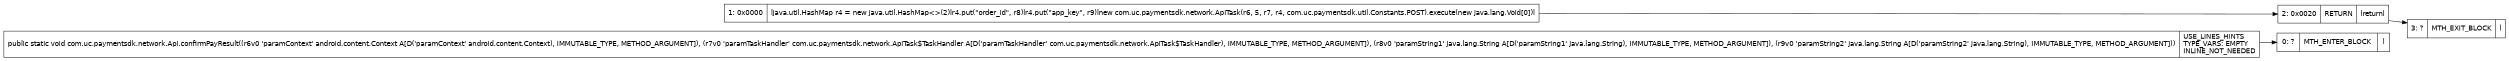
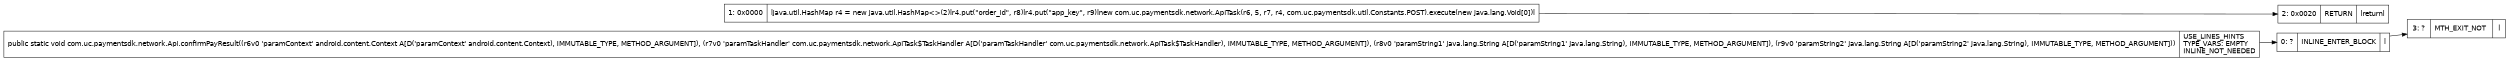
(2396, 21) -> (2396, 35)
(2462, 28) -> (2460, 28)
(2337, 42) -> (2339, 42)
